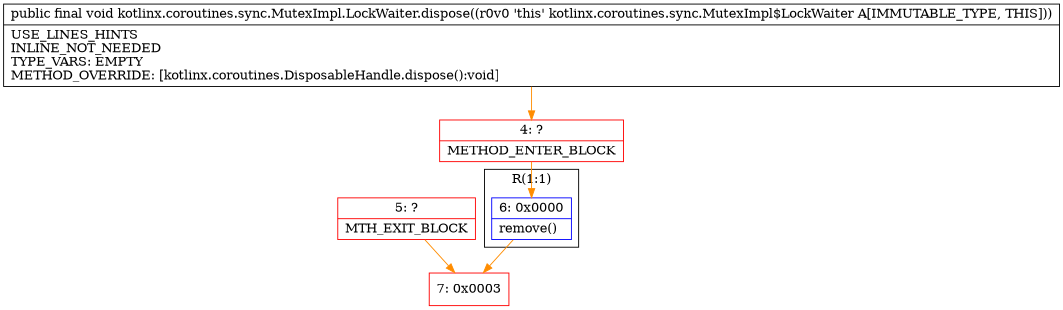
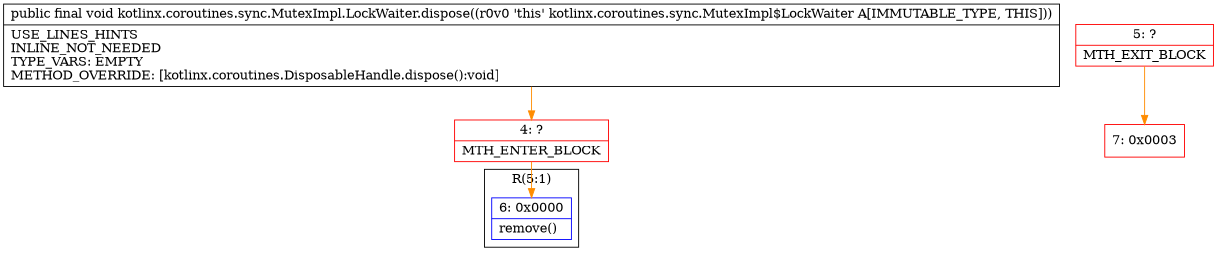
(532, 151) -> (532, 151)
(532, 180) -> (532, 180)
(501, 253) -> none
